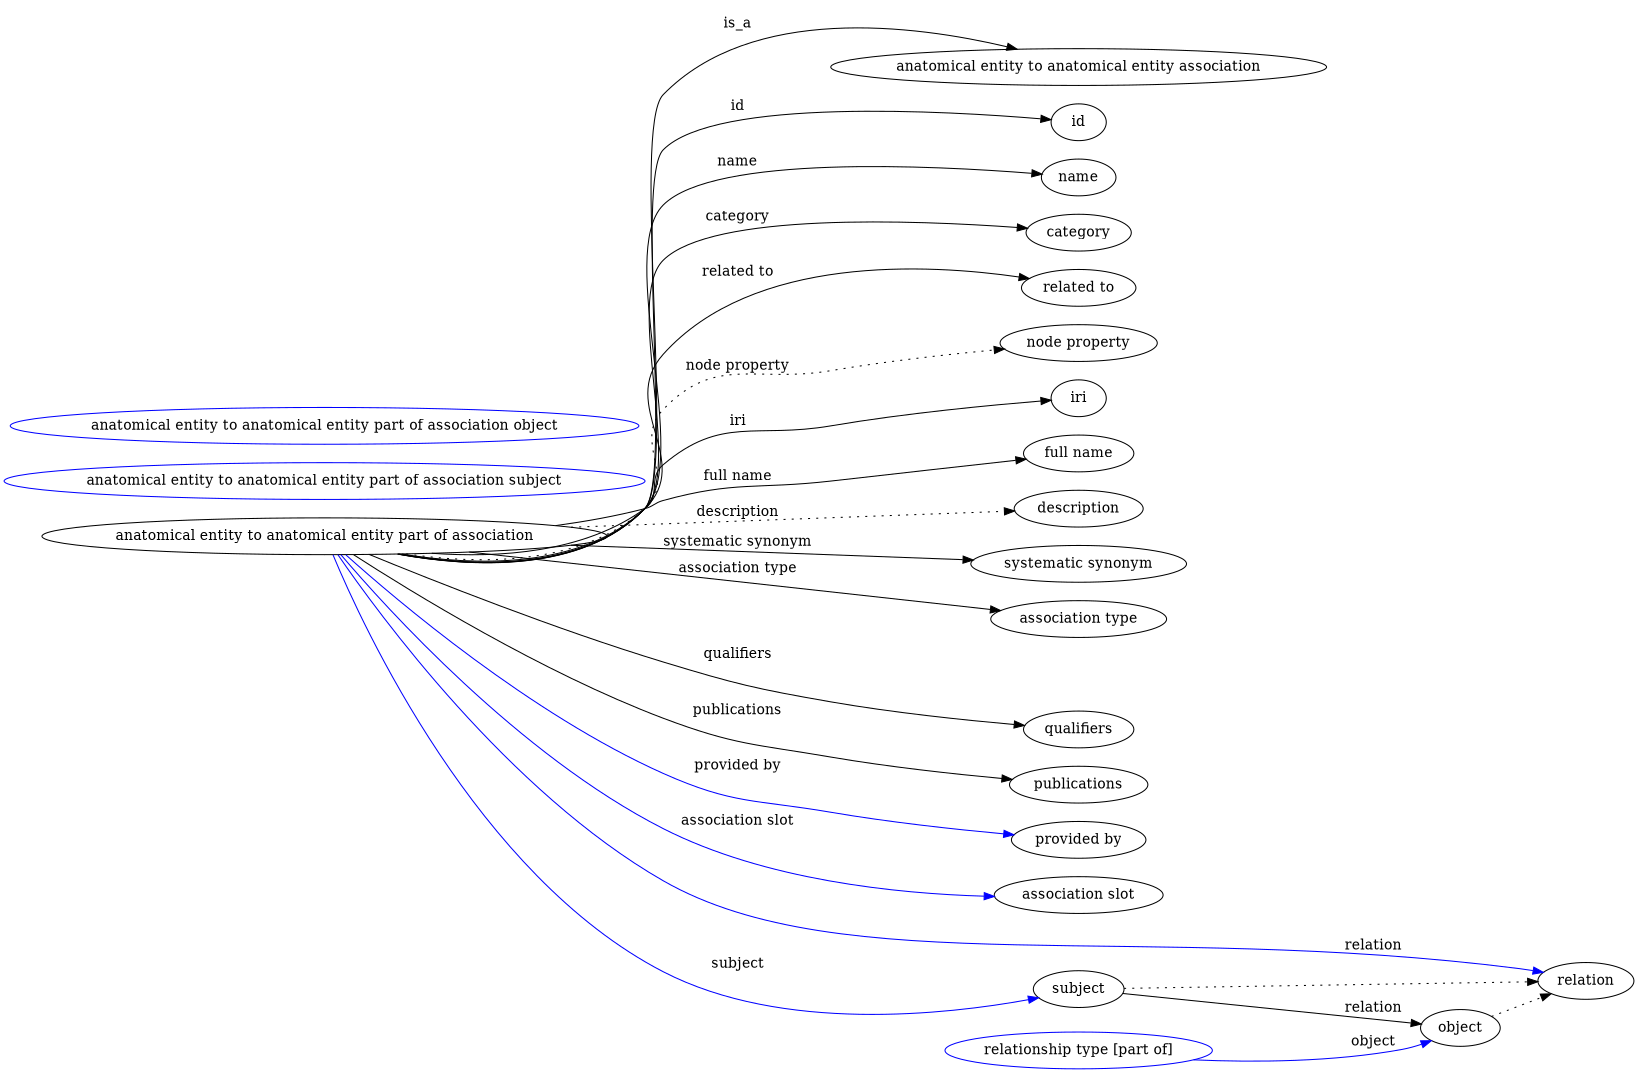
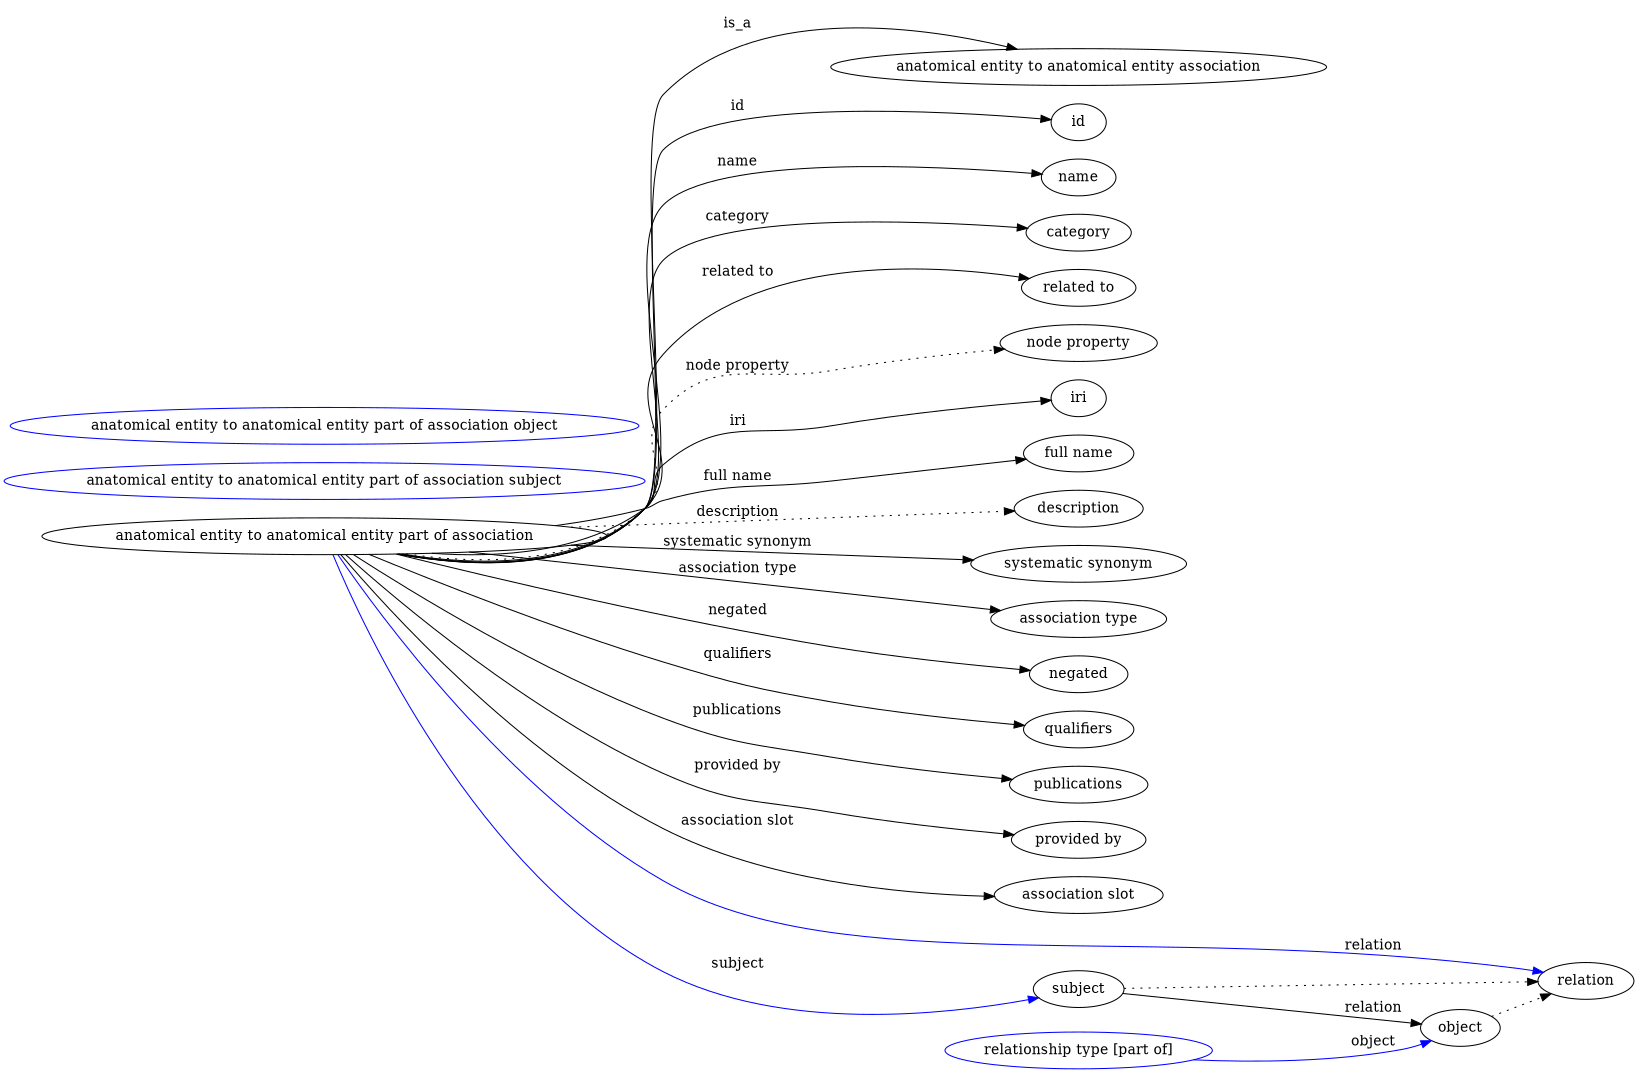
none -> (1079, 674)
(646, 765) -> (646, 765)
(622, 805) -> (622, 805)
